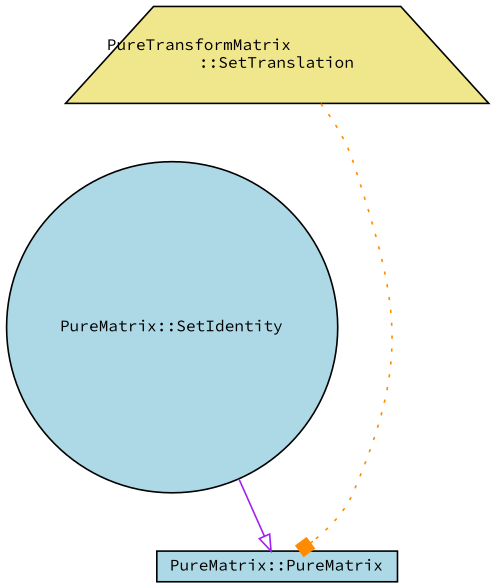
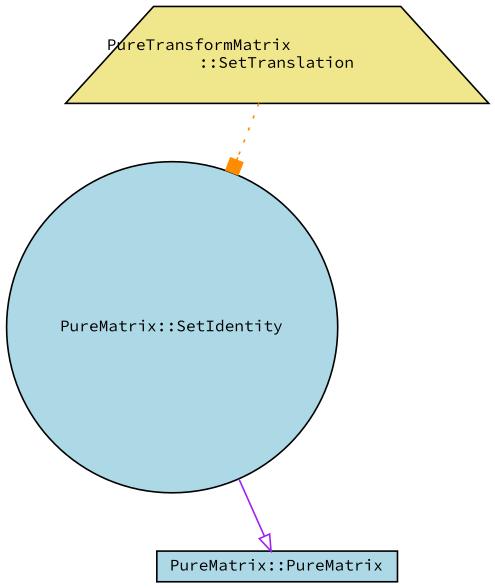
(392, 326) -> (248, 130)
